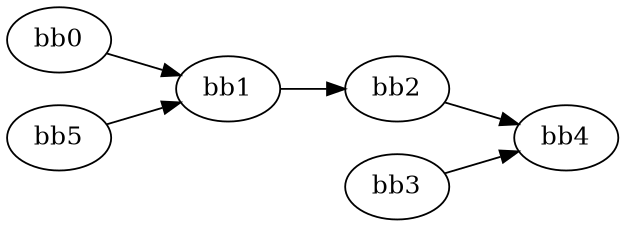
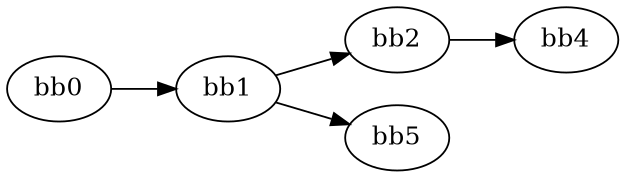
(135, 116) -> (304, 111)
(397, 187) -> none
